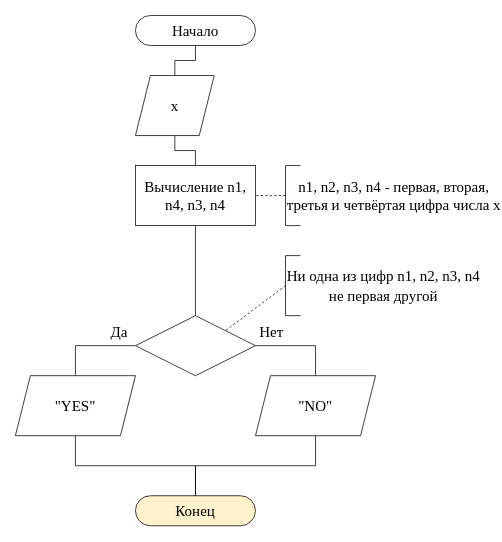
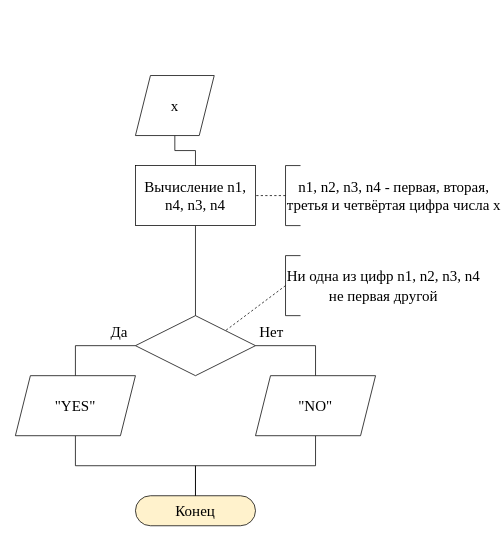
(195, 30) -> none
(185, 60) -> none
